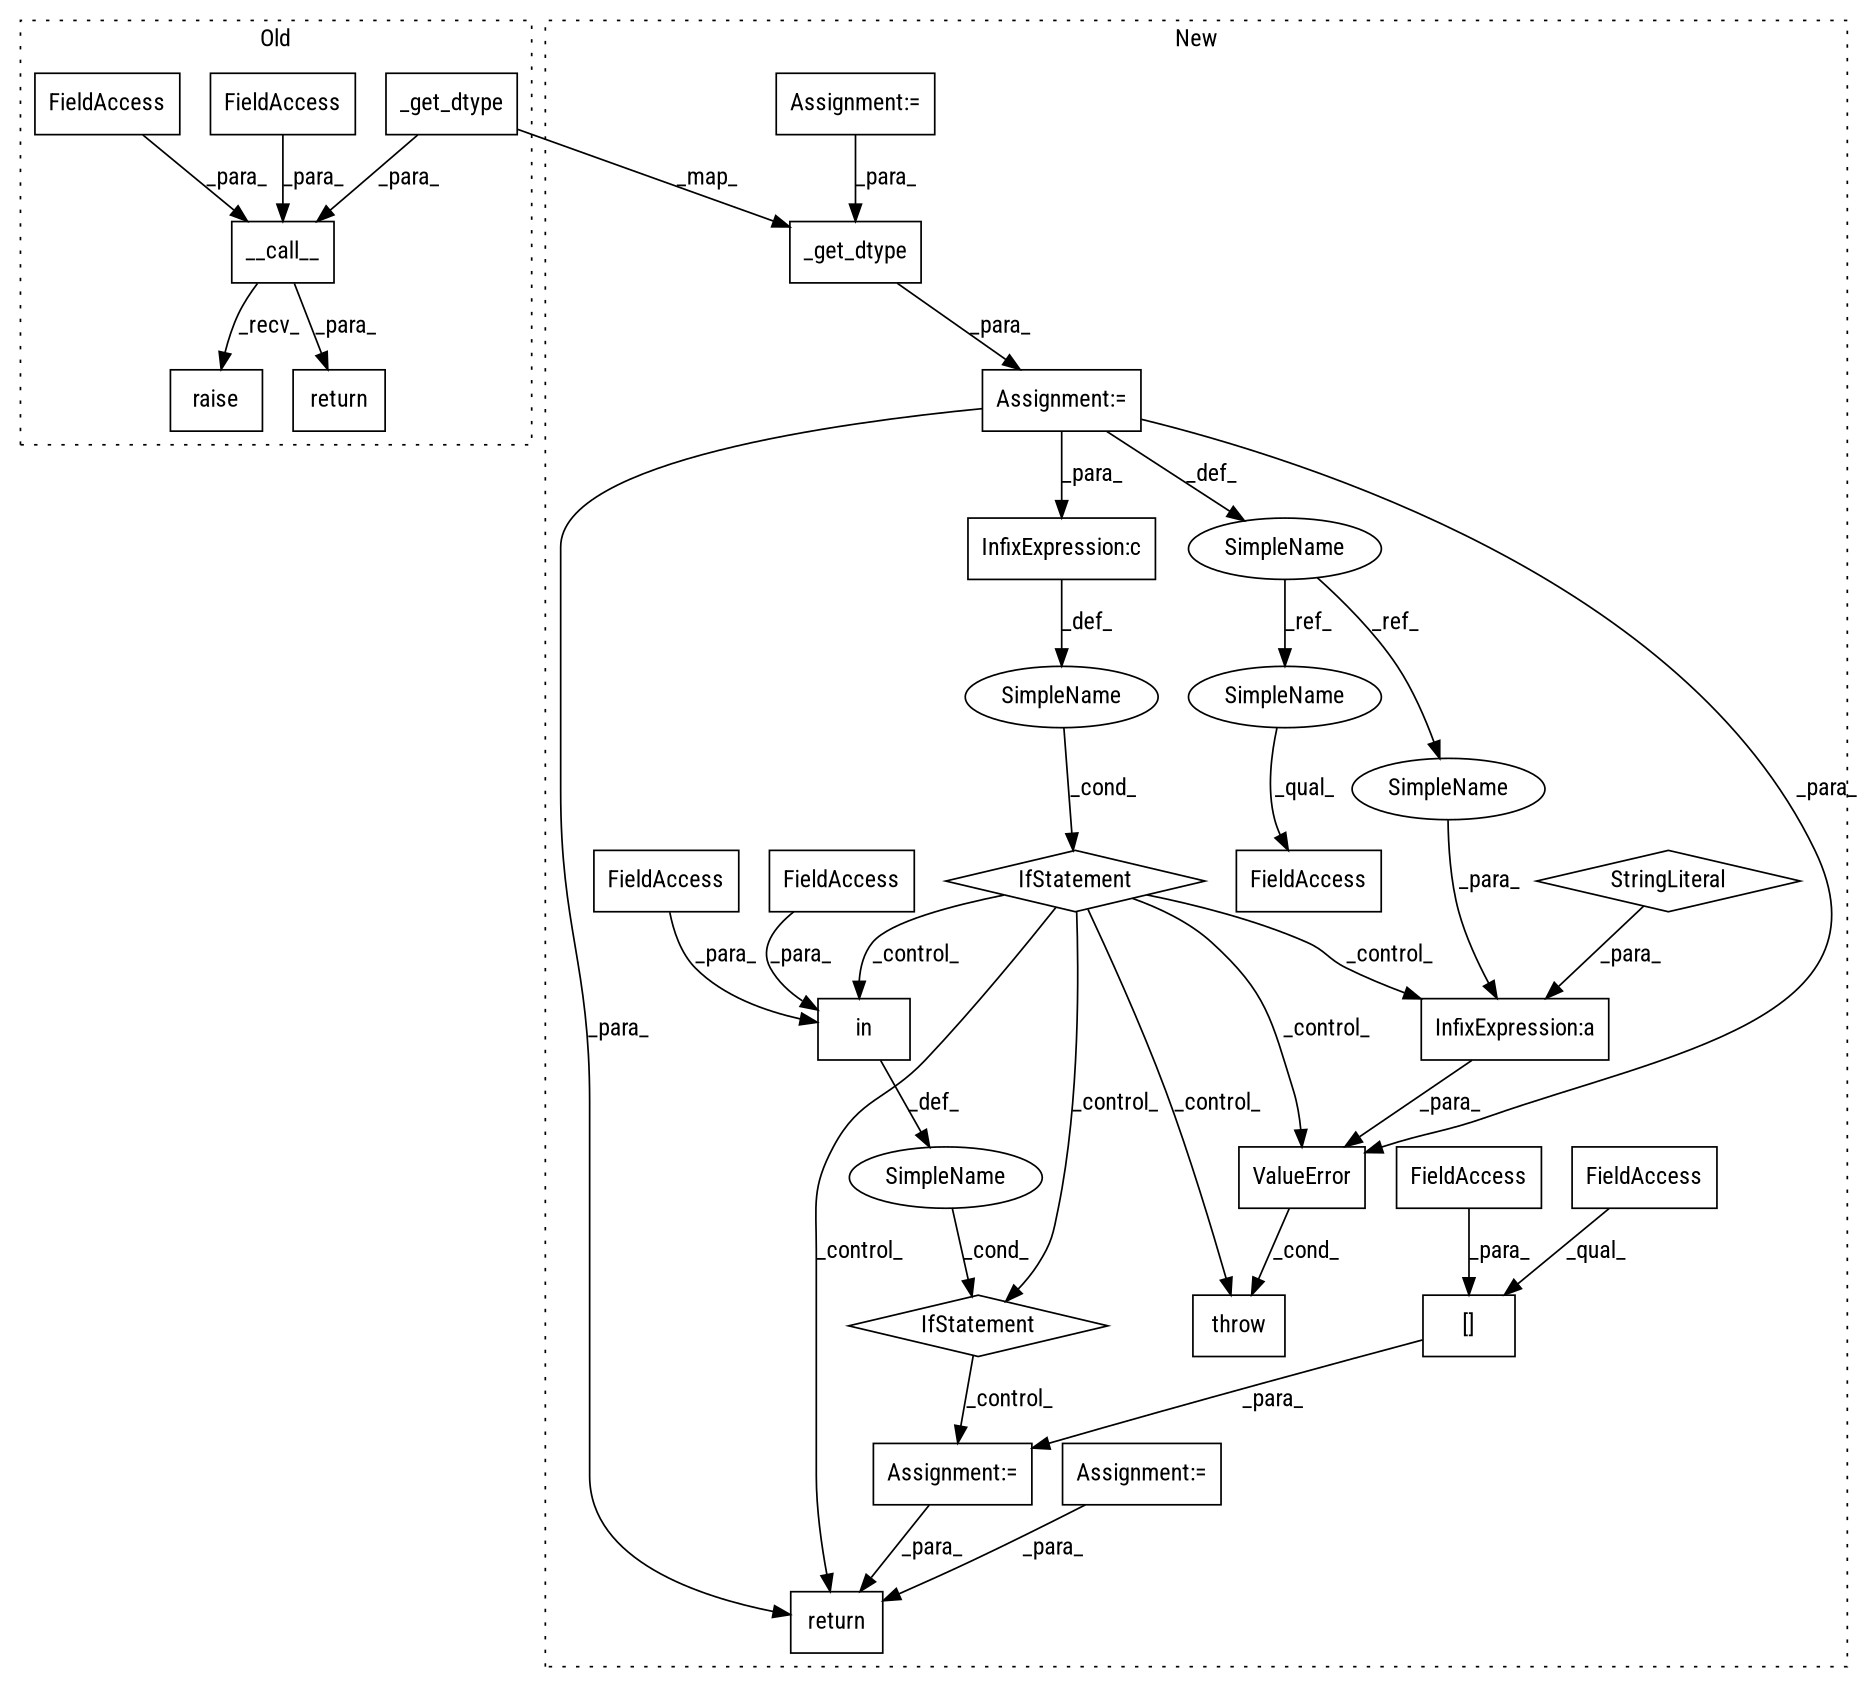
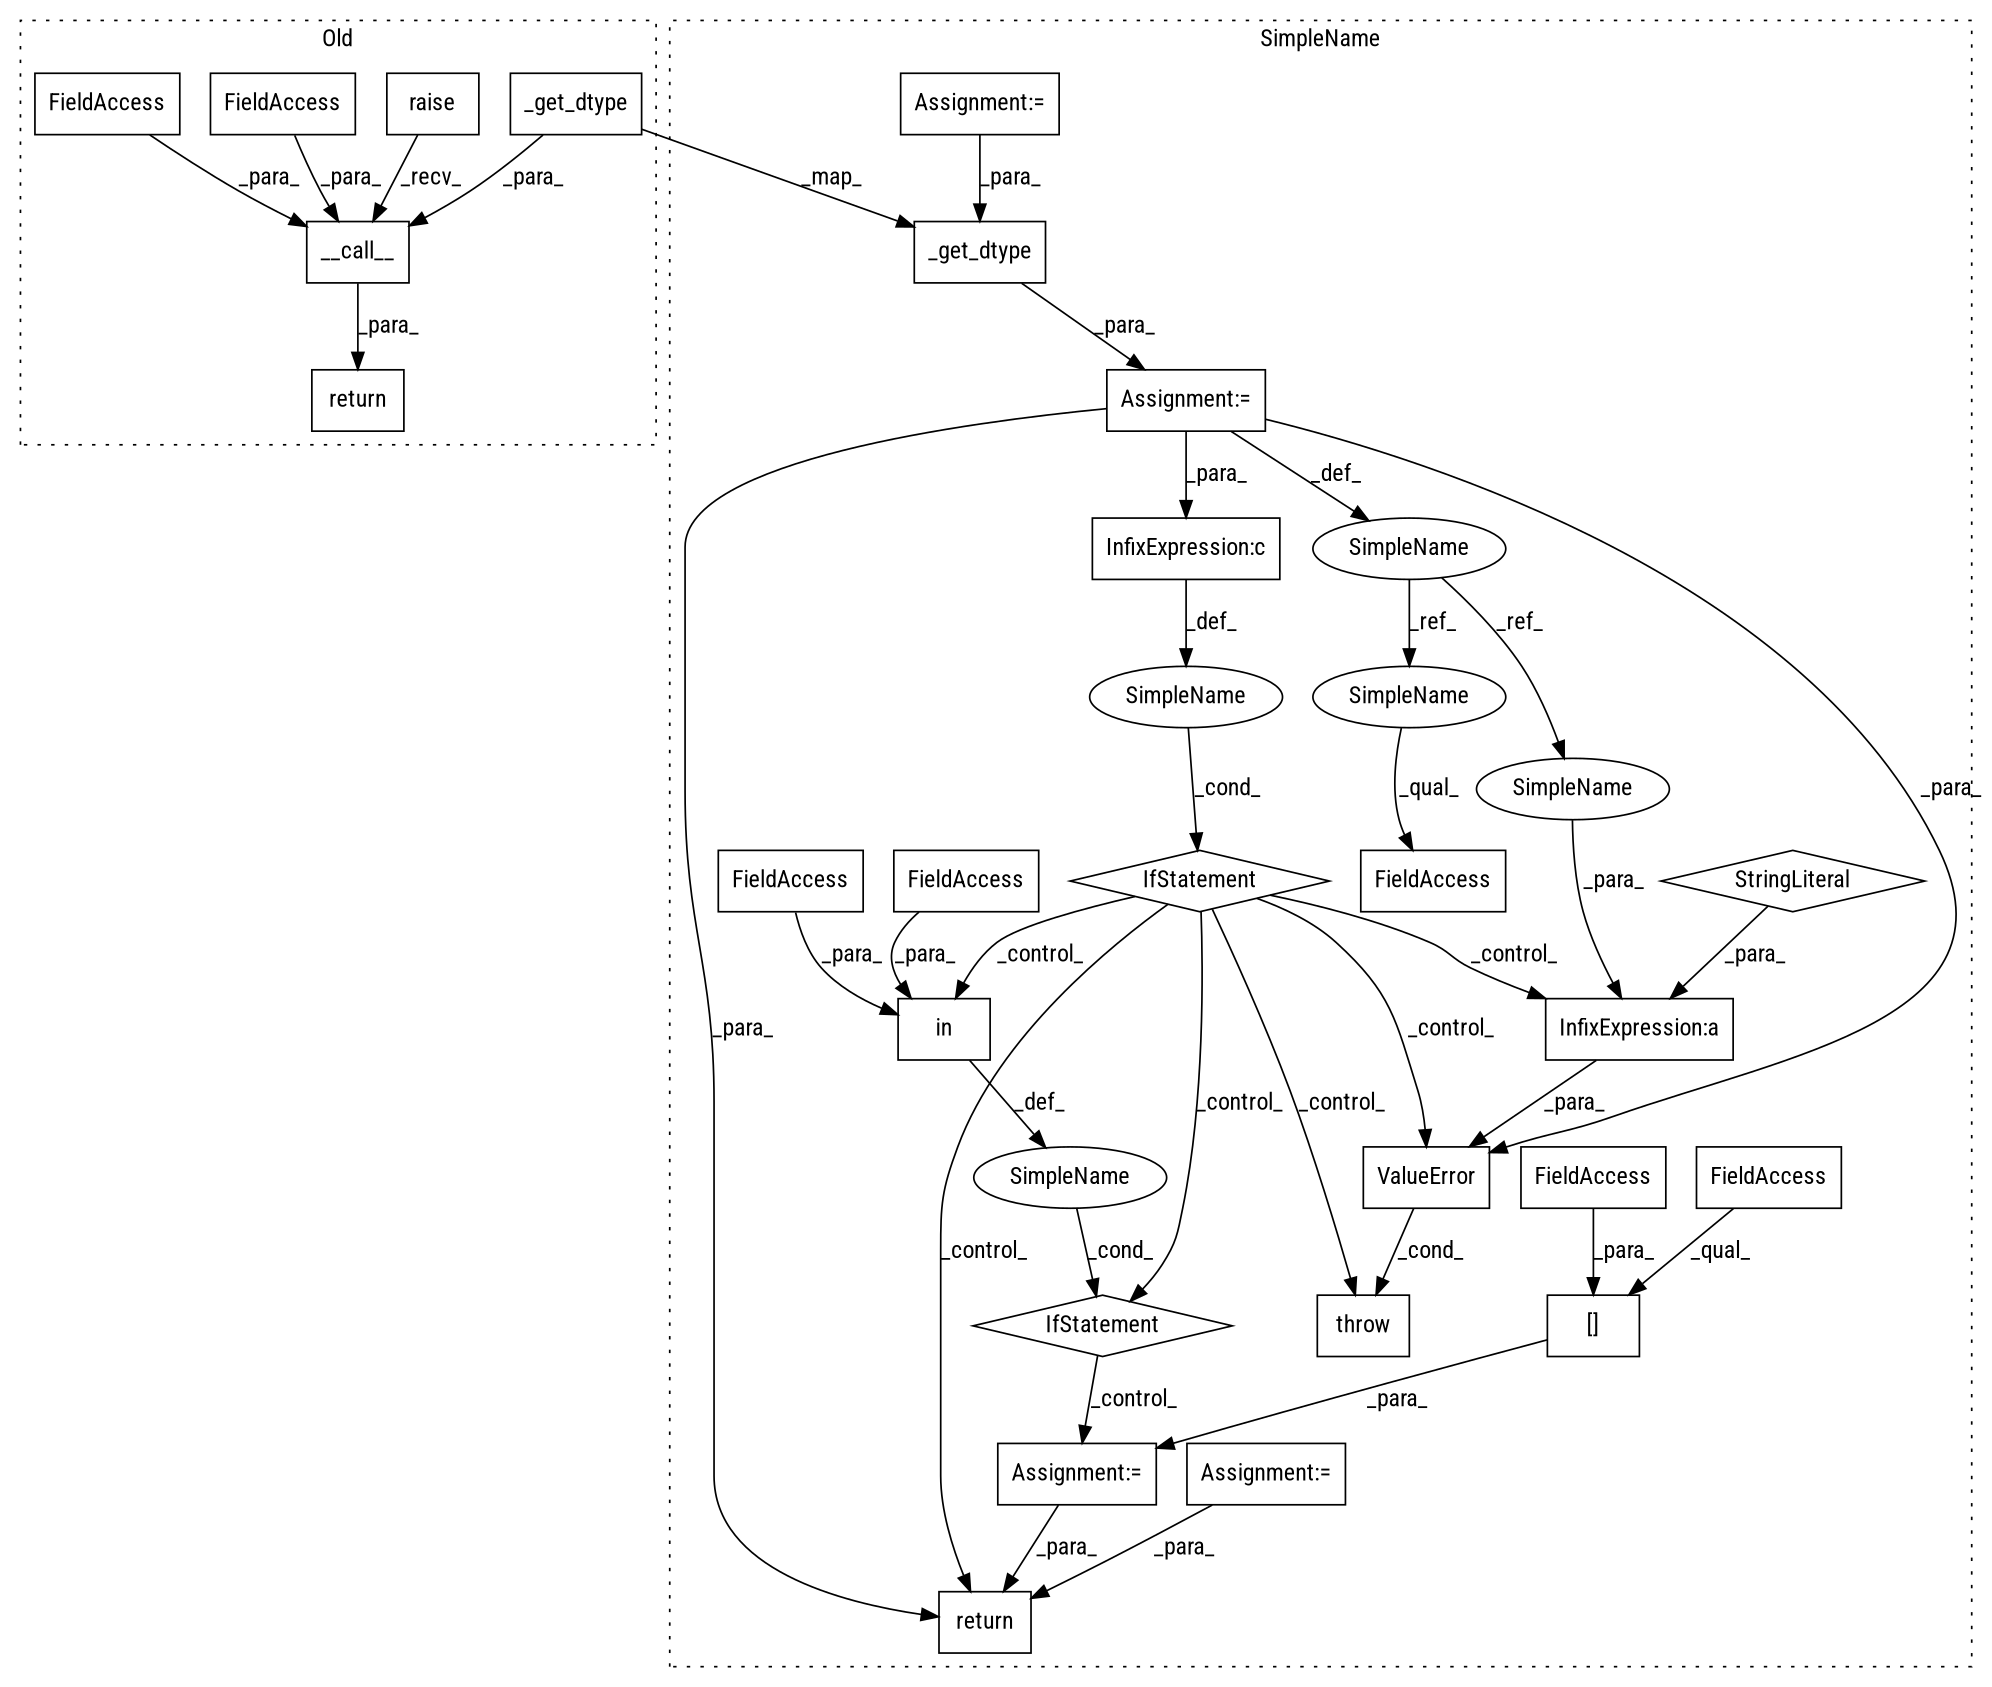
(1196, 40) -> (1321, 40)
(237, 316) -> (399, 171)
